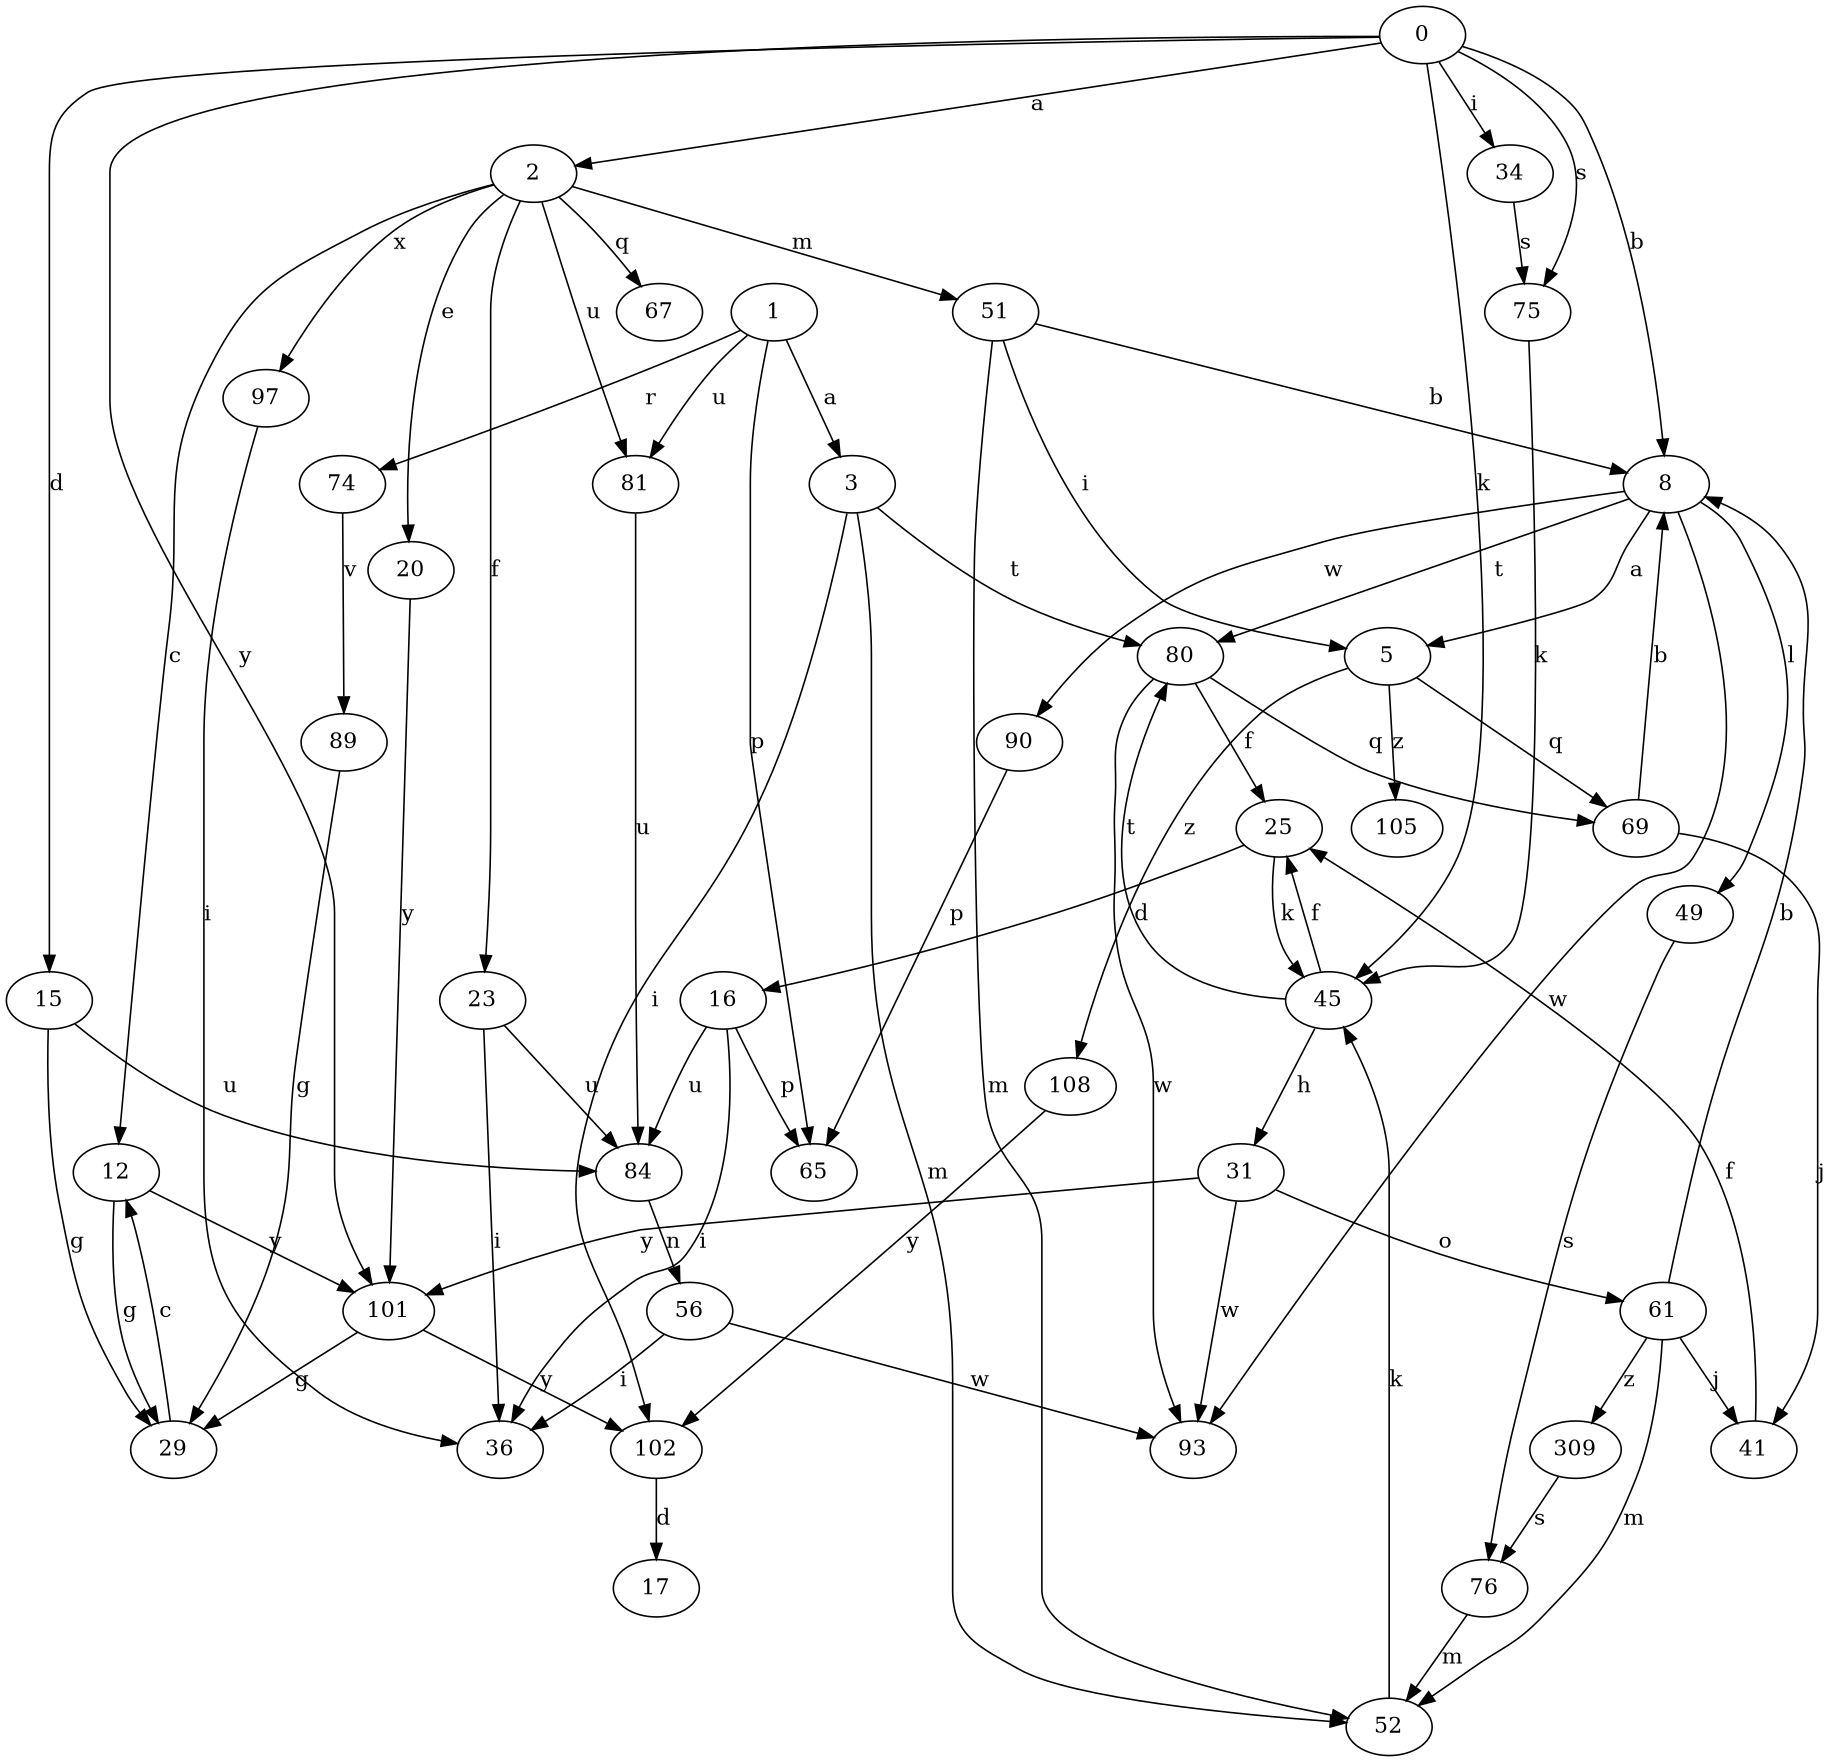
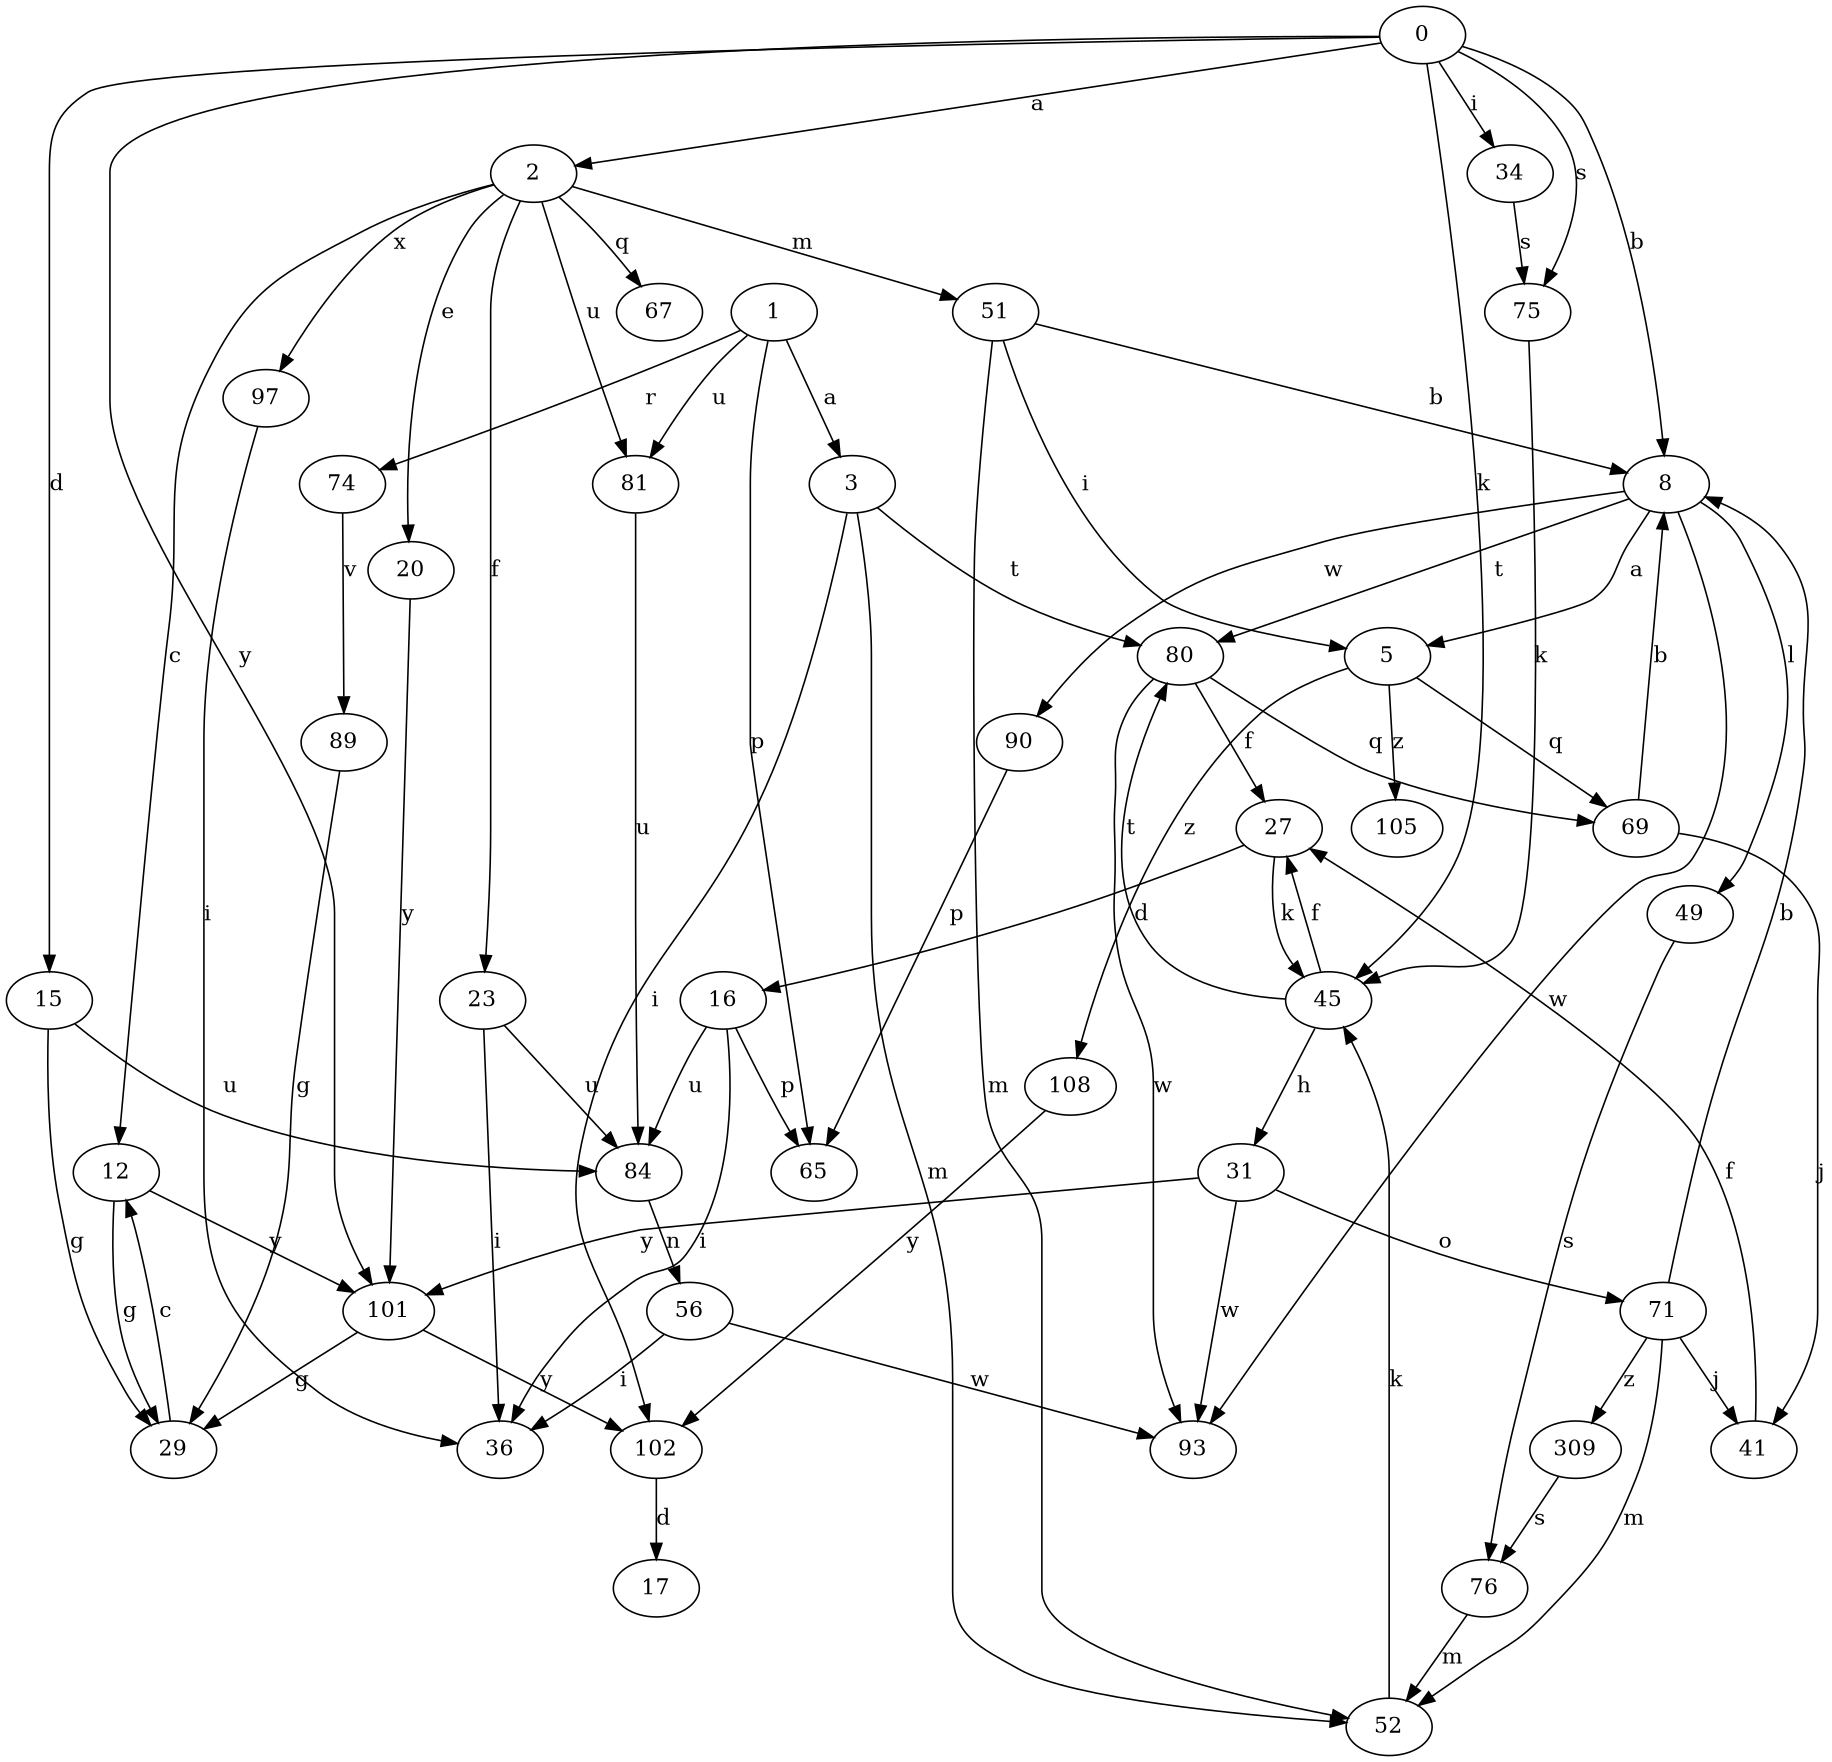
(1279, 828) -> (1279, 828)
(1663, 1311) -> (1663, 1311)
